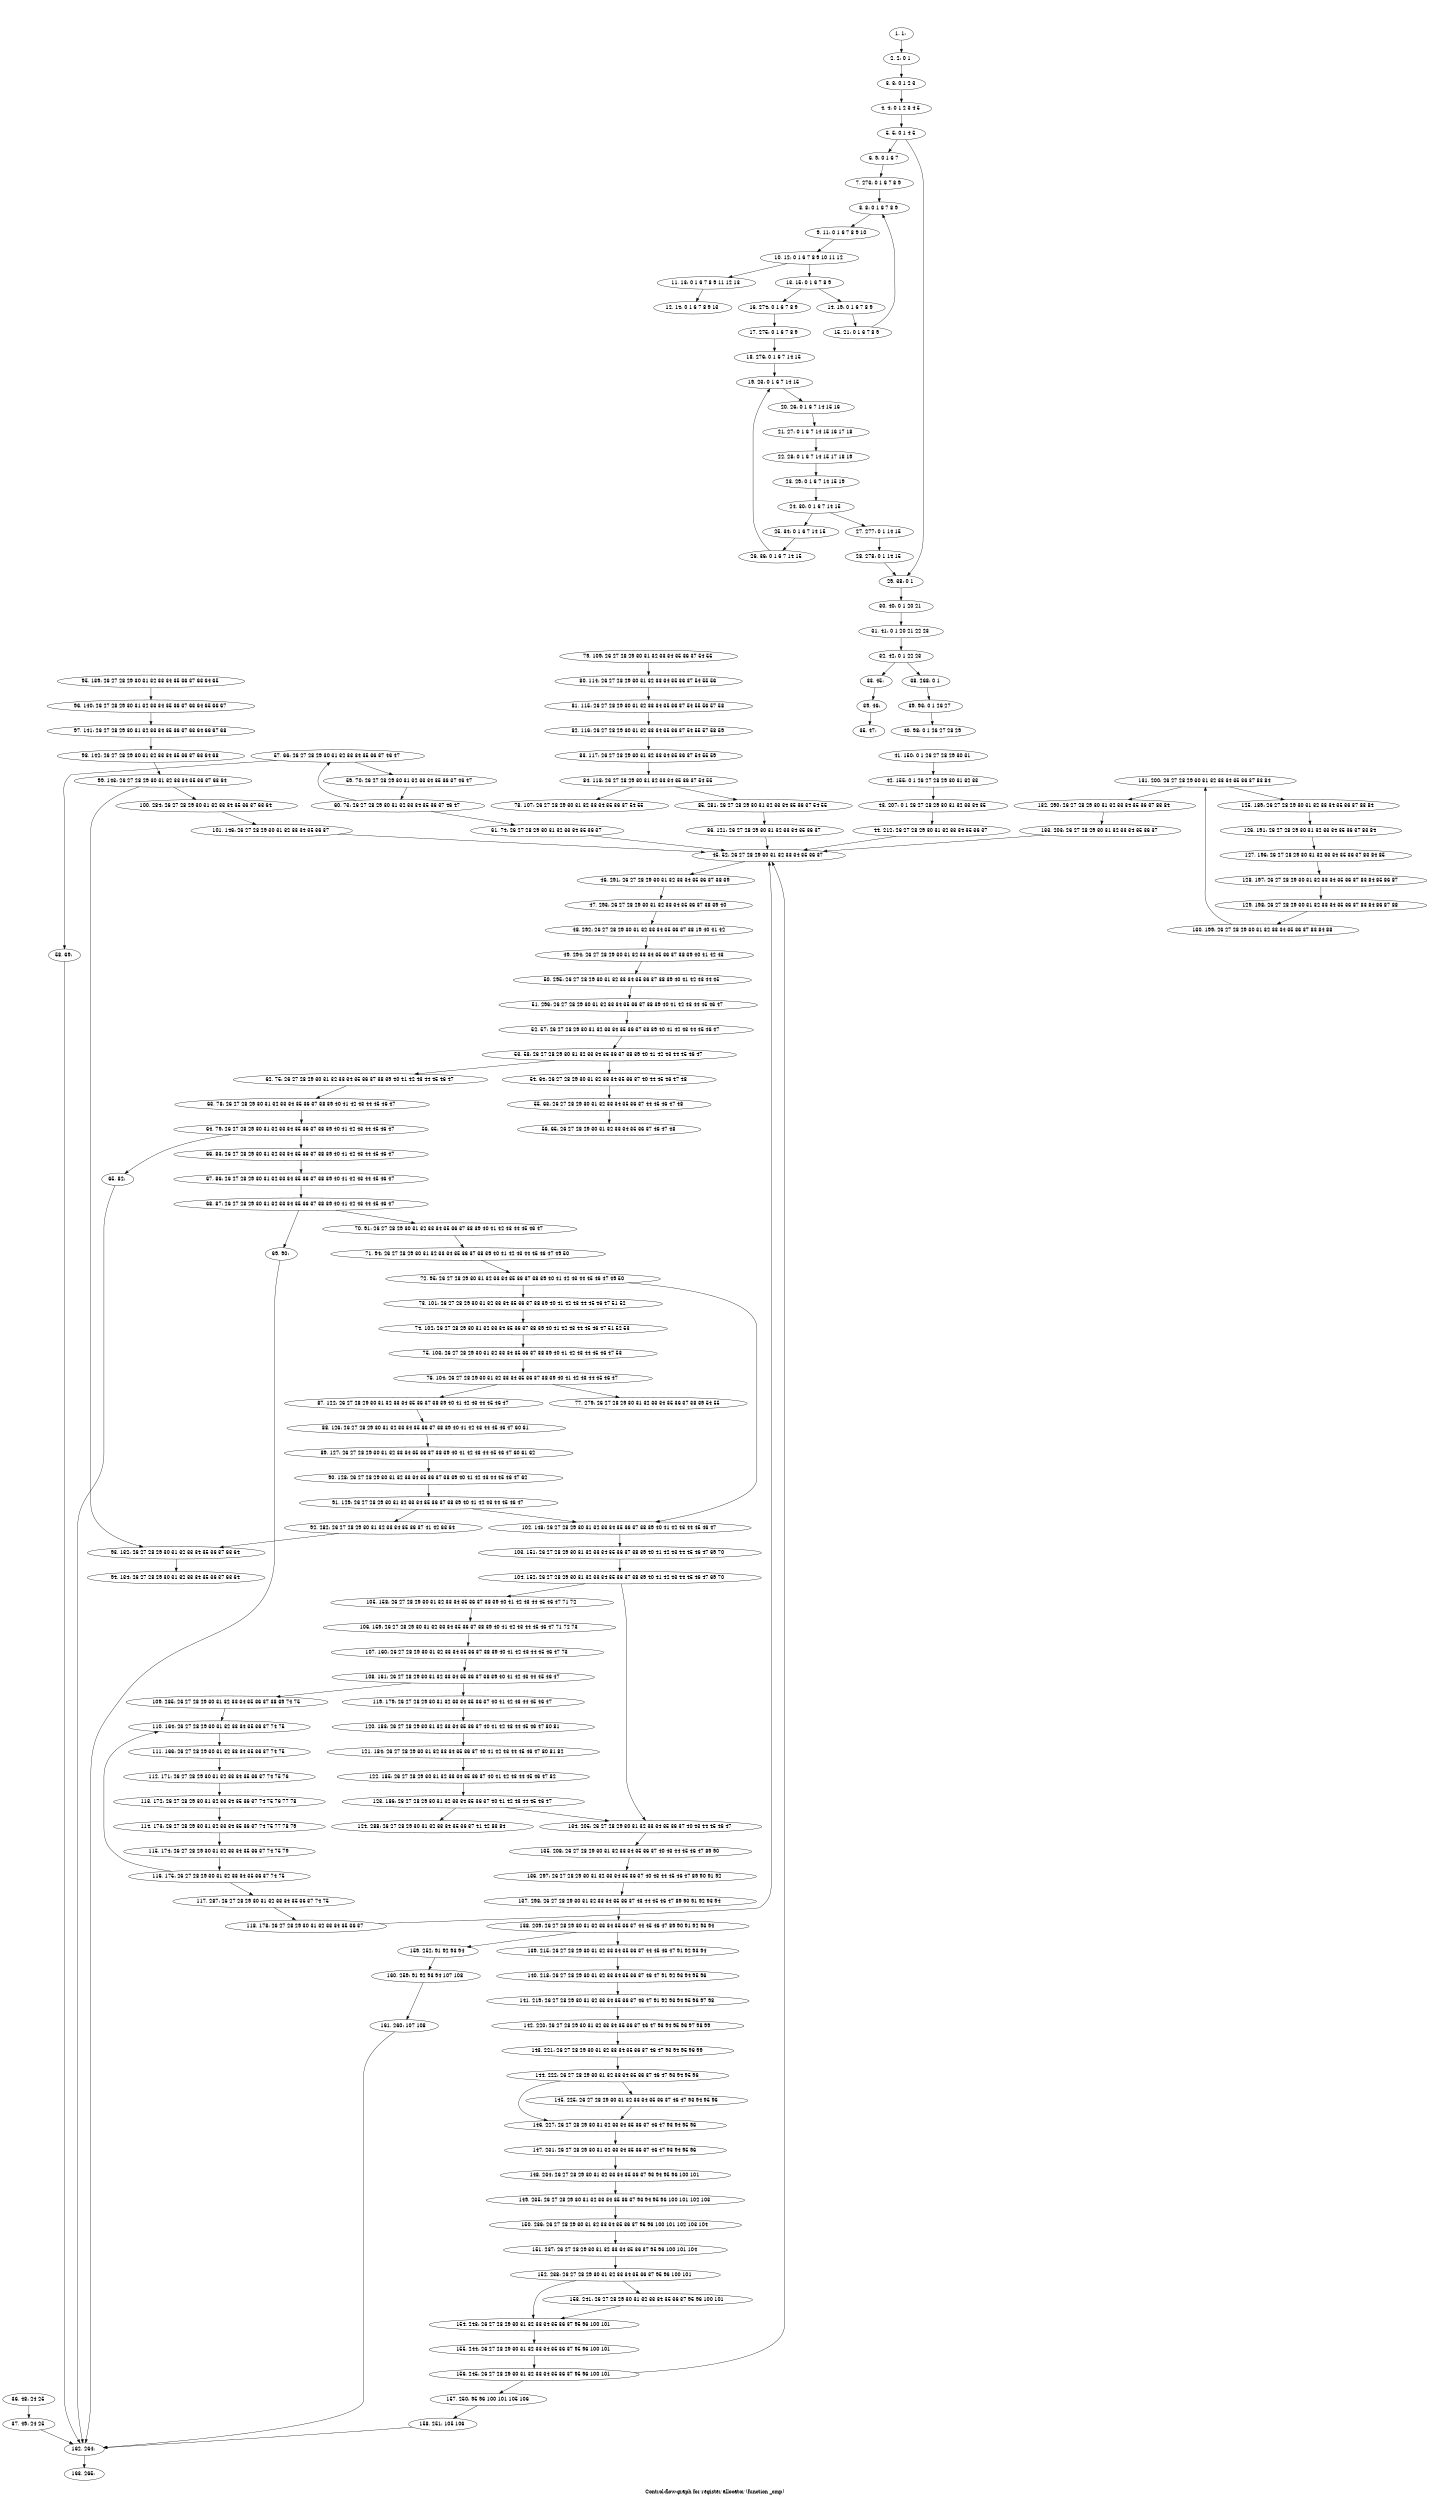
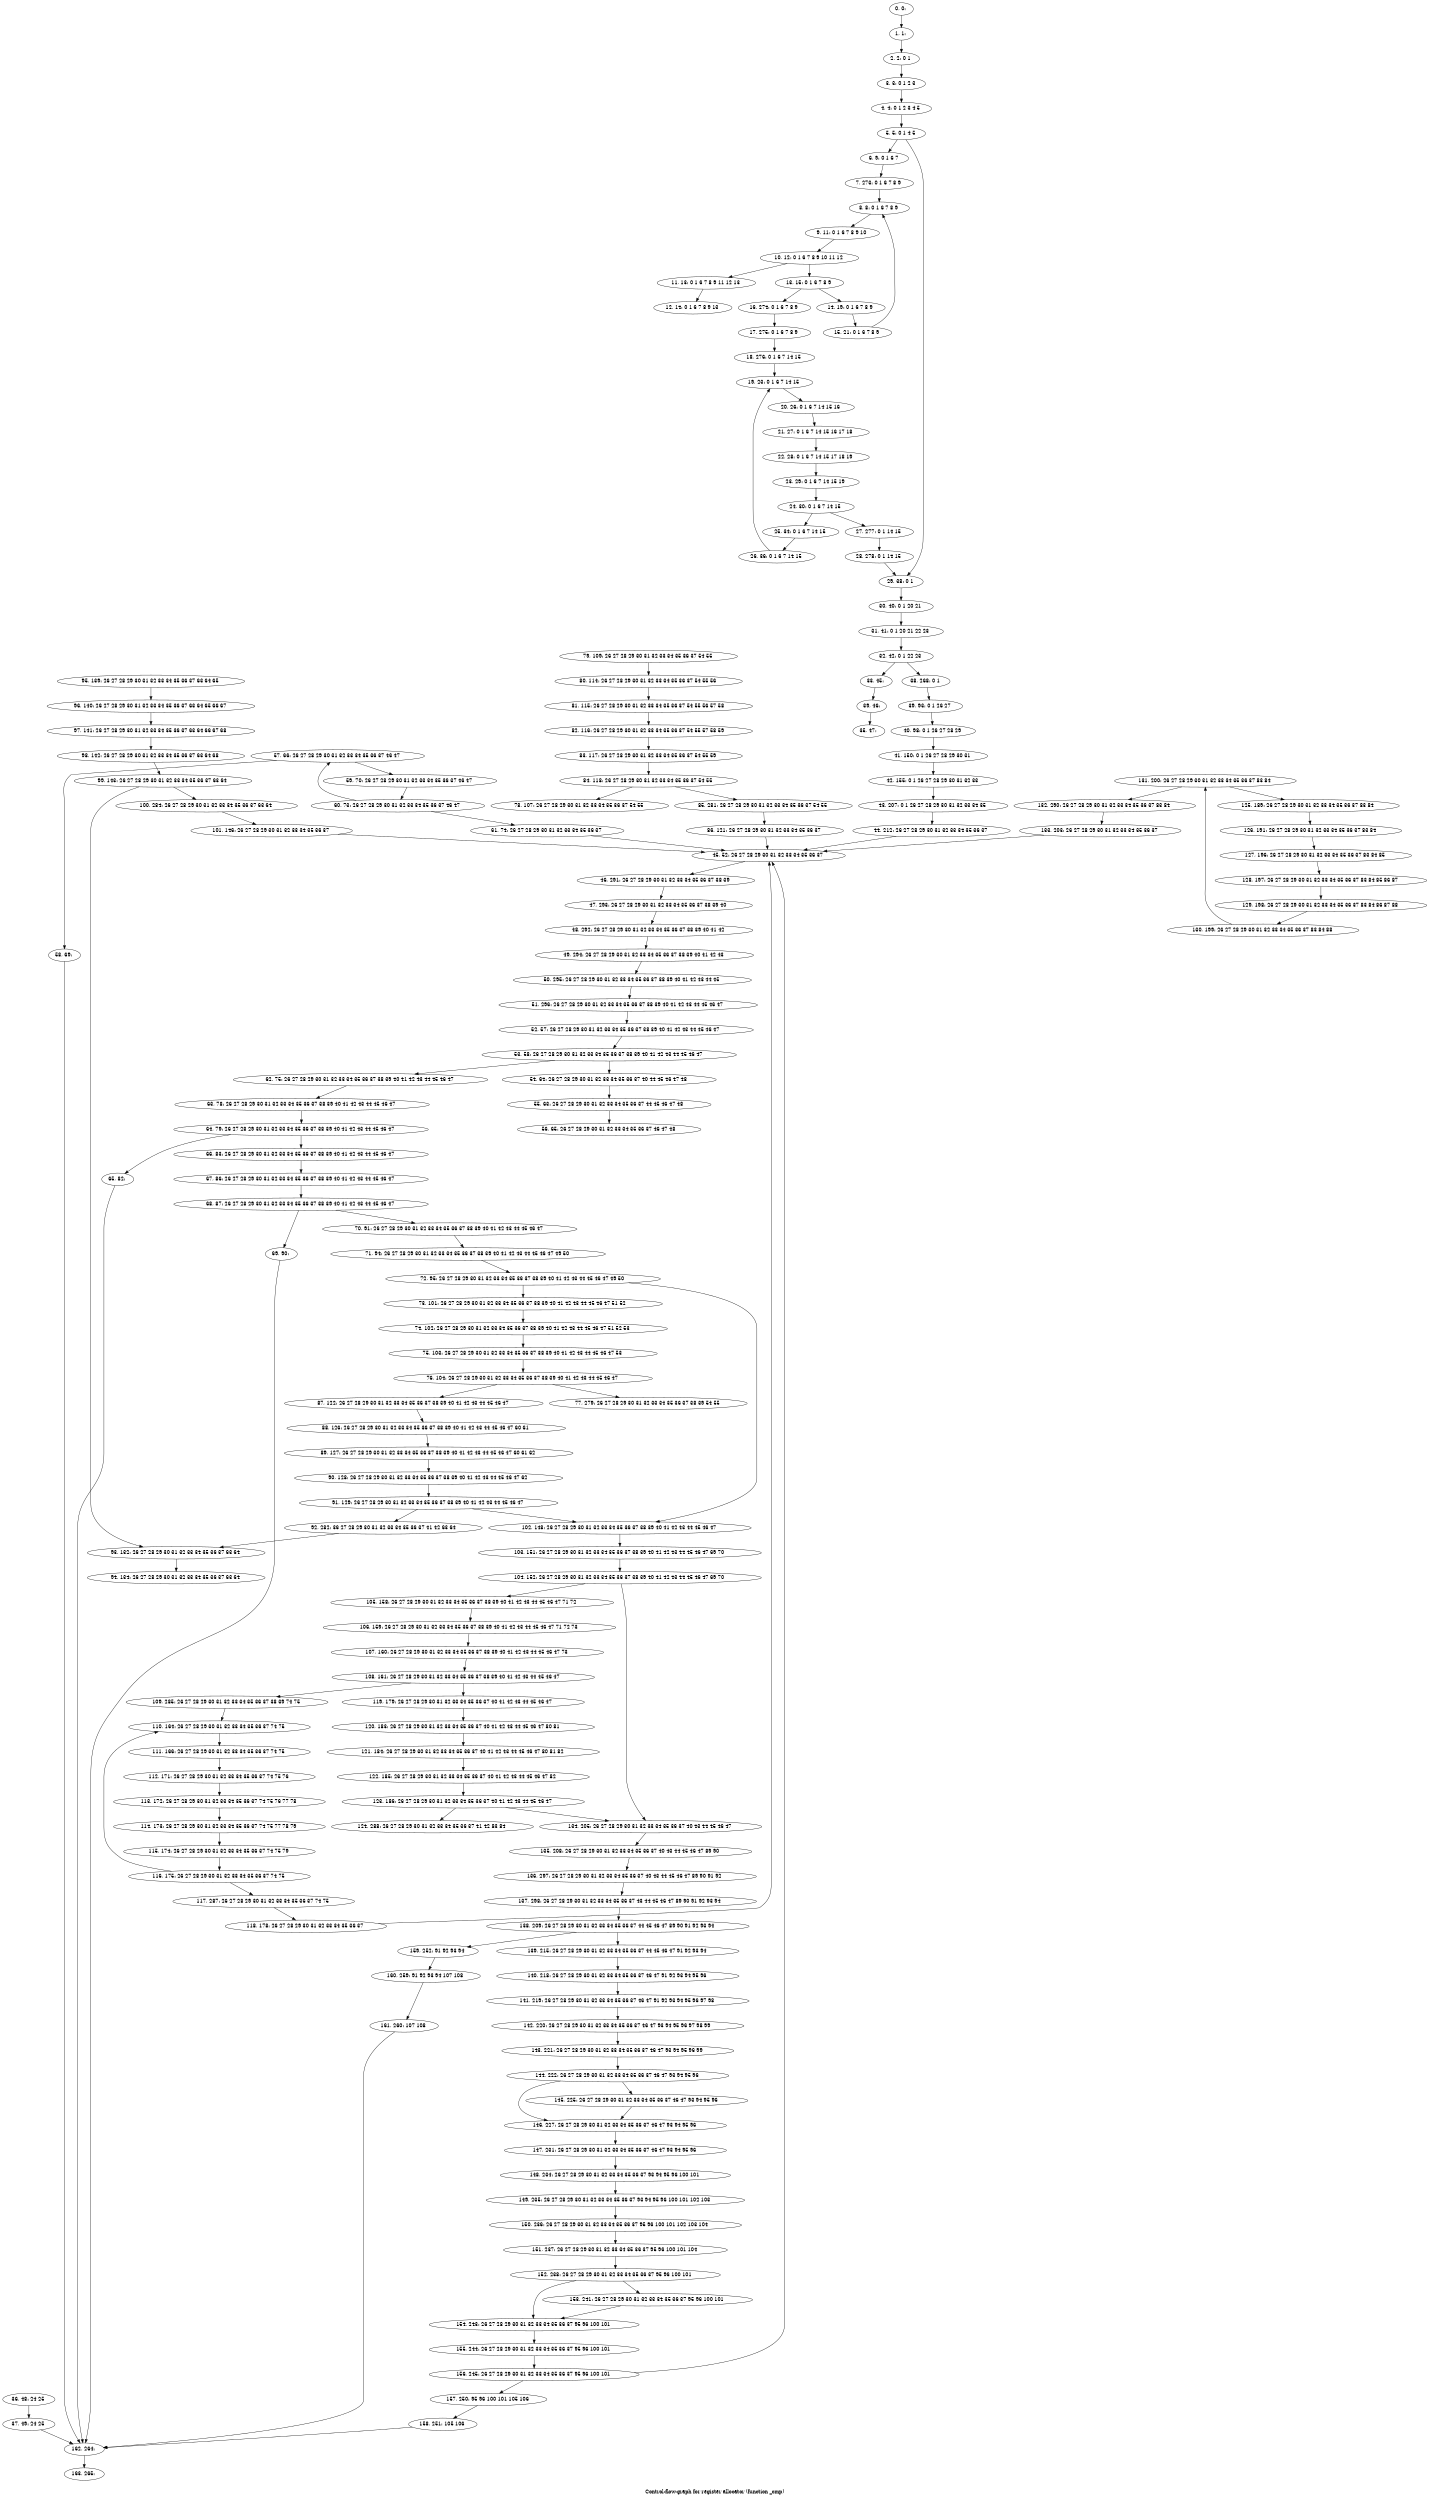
none -> (901, 9)
none -> (933, 742)
(649, 930) -> (649, 930)
(383, 1528) -> (383, 1528)
